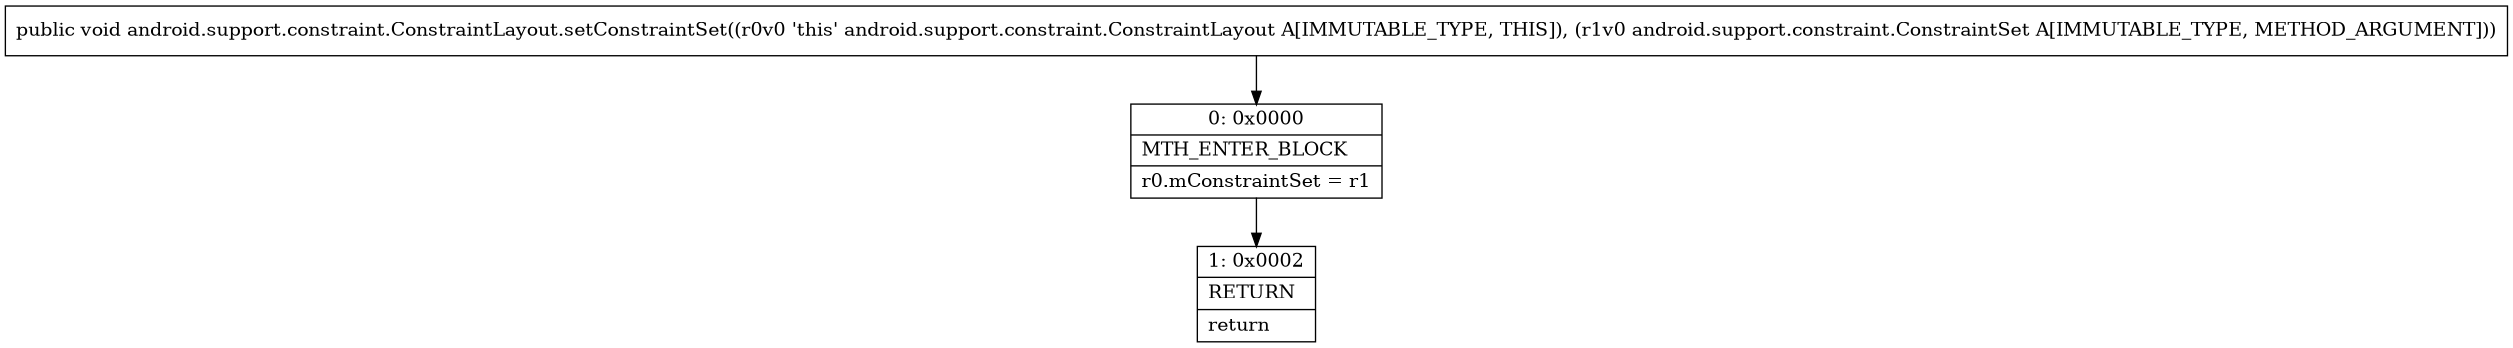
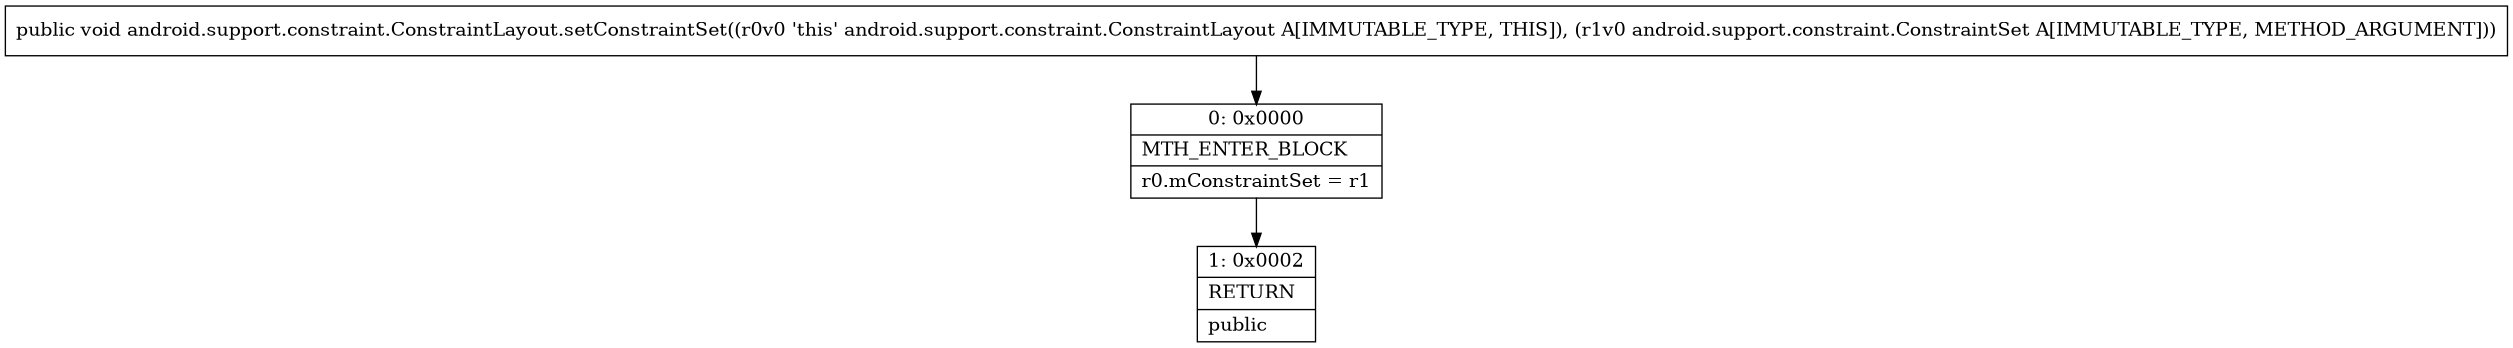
(1239, 325) -> (1238, 325)
